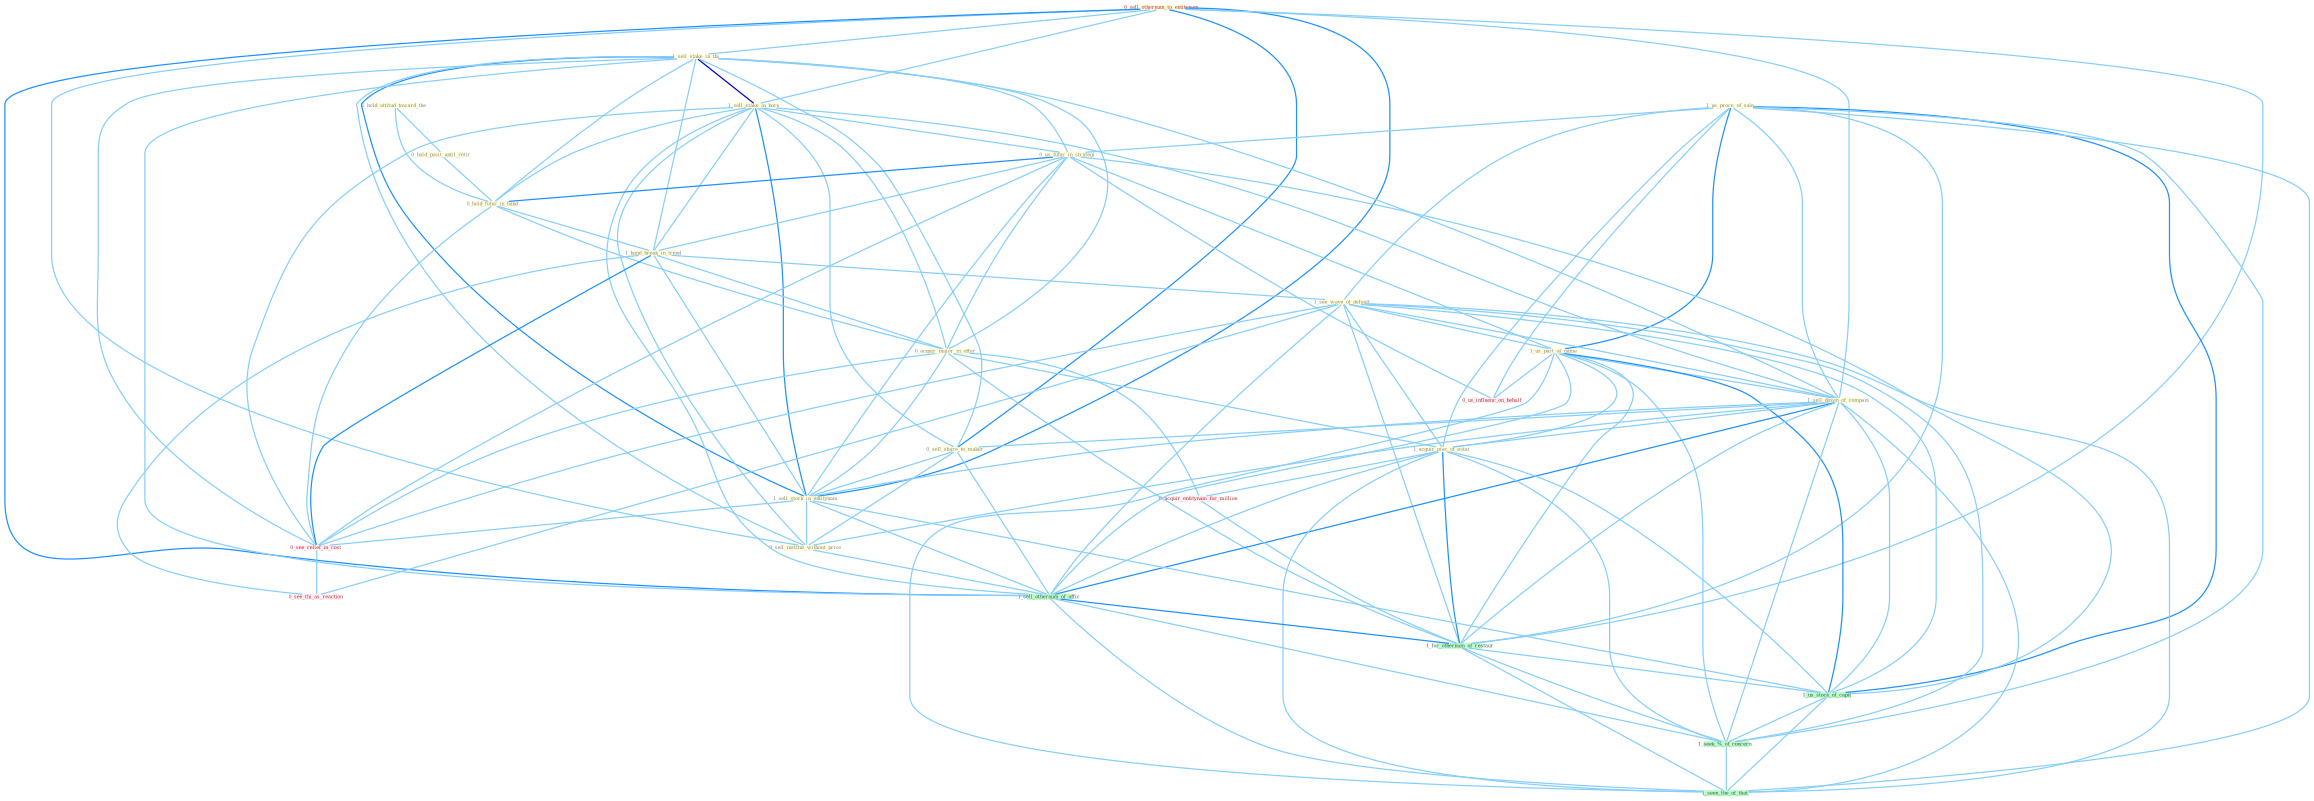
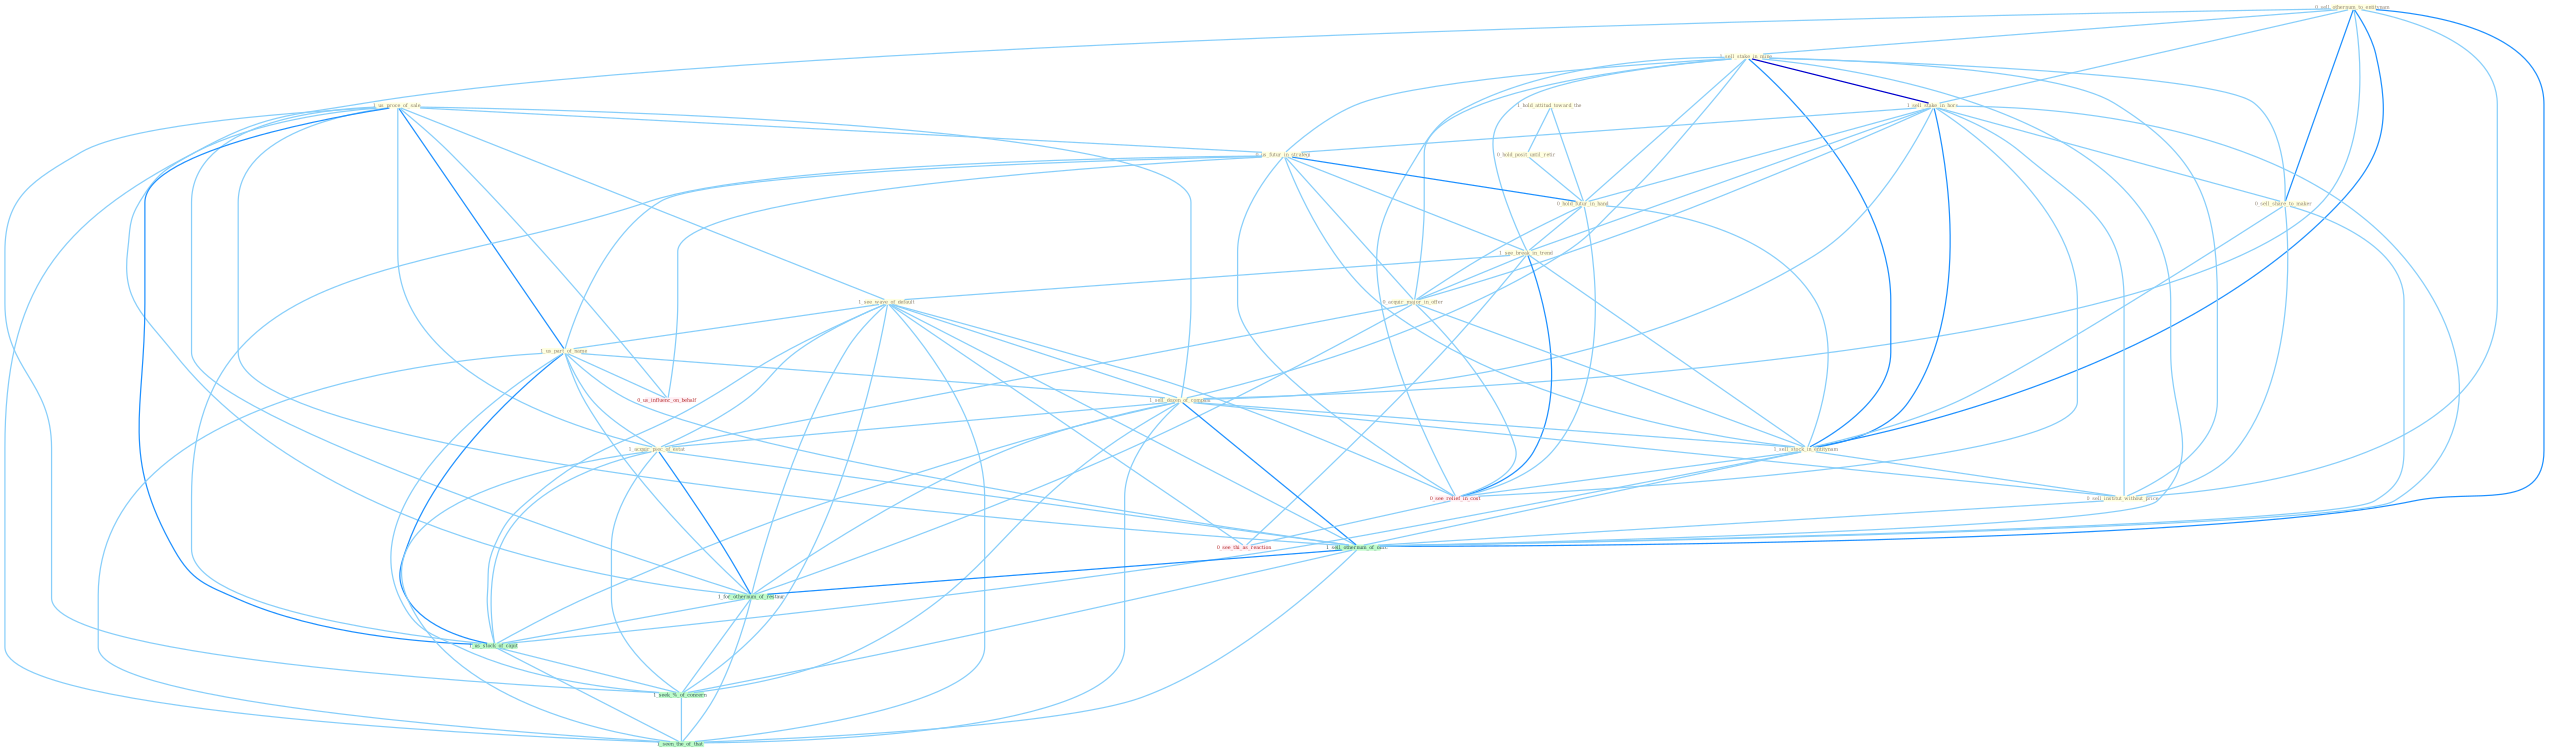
(1163, 7) -> (2354, 7)
(696, 56) -> (1747, 56)
(653, 253) -> (1527, 253)
none -> (1779, 262)
(1398, 425) -> none
none -> (534, 459)
(1200, 498) -> none
